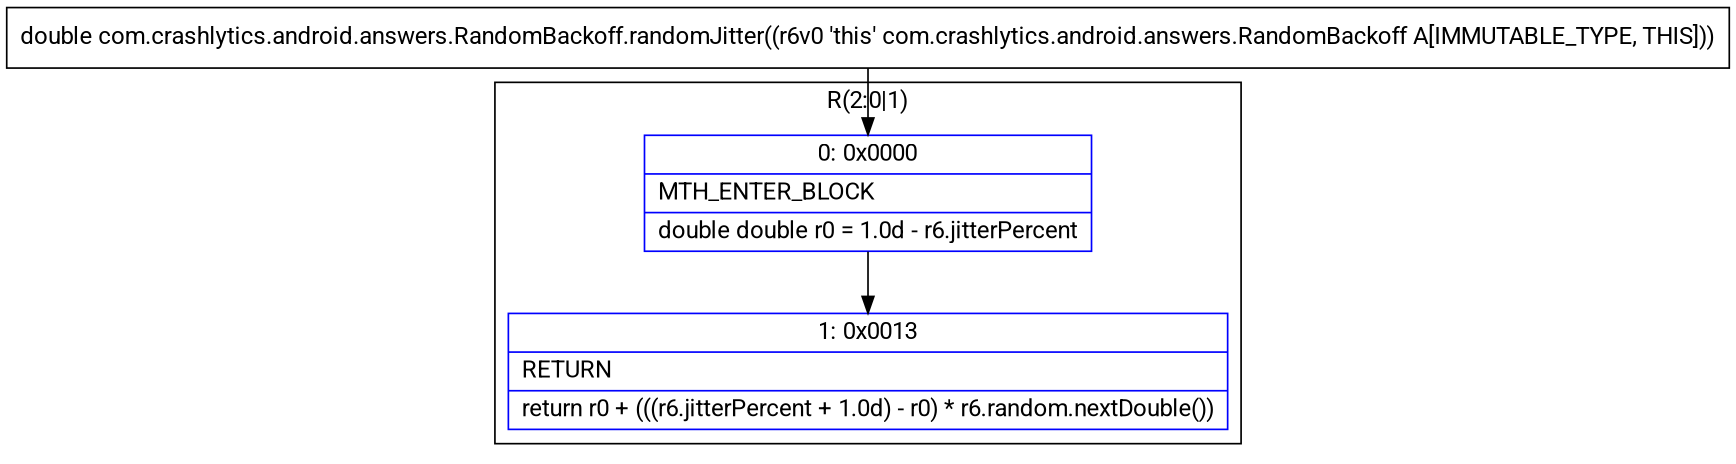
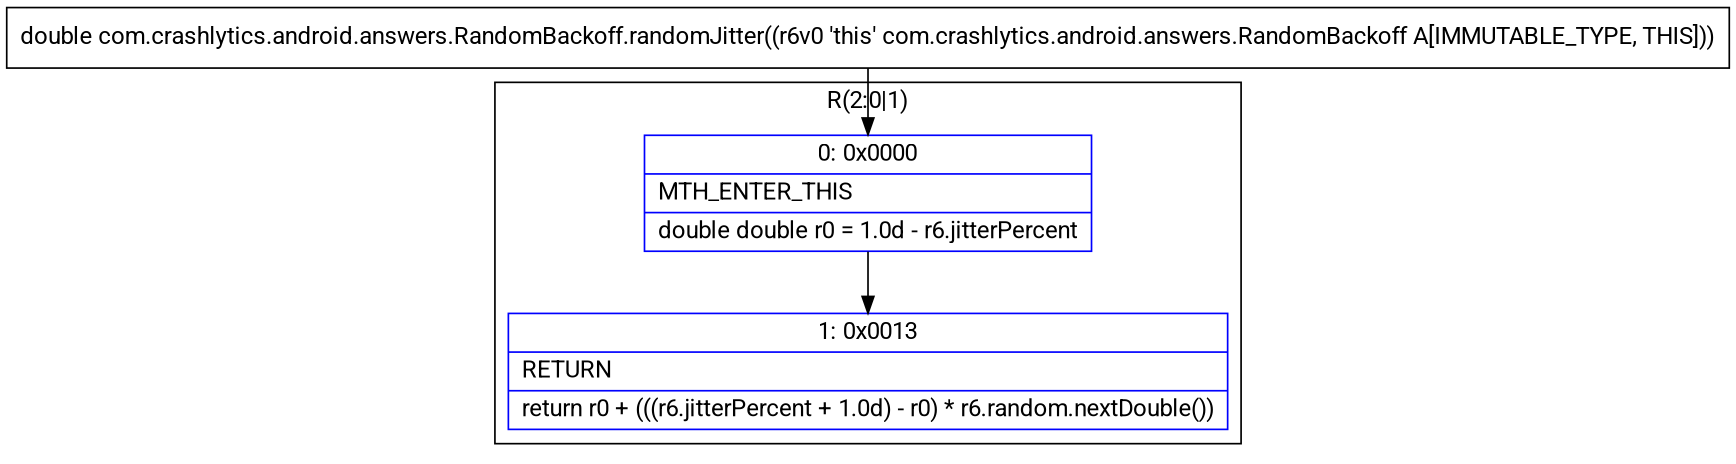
(767, 192) -> (755, 192)
